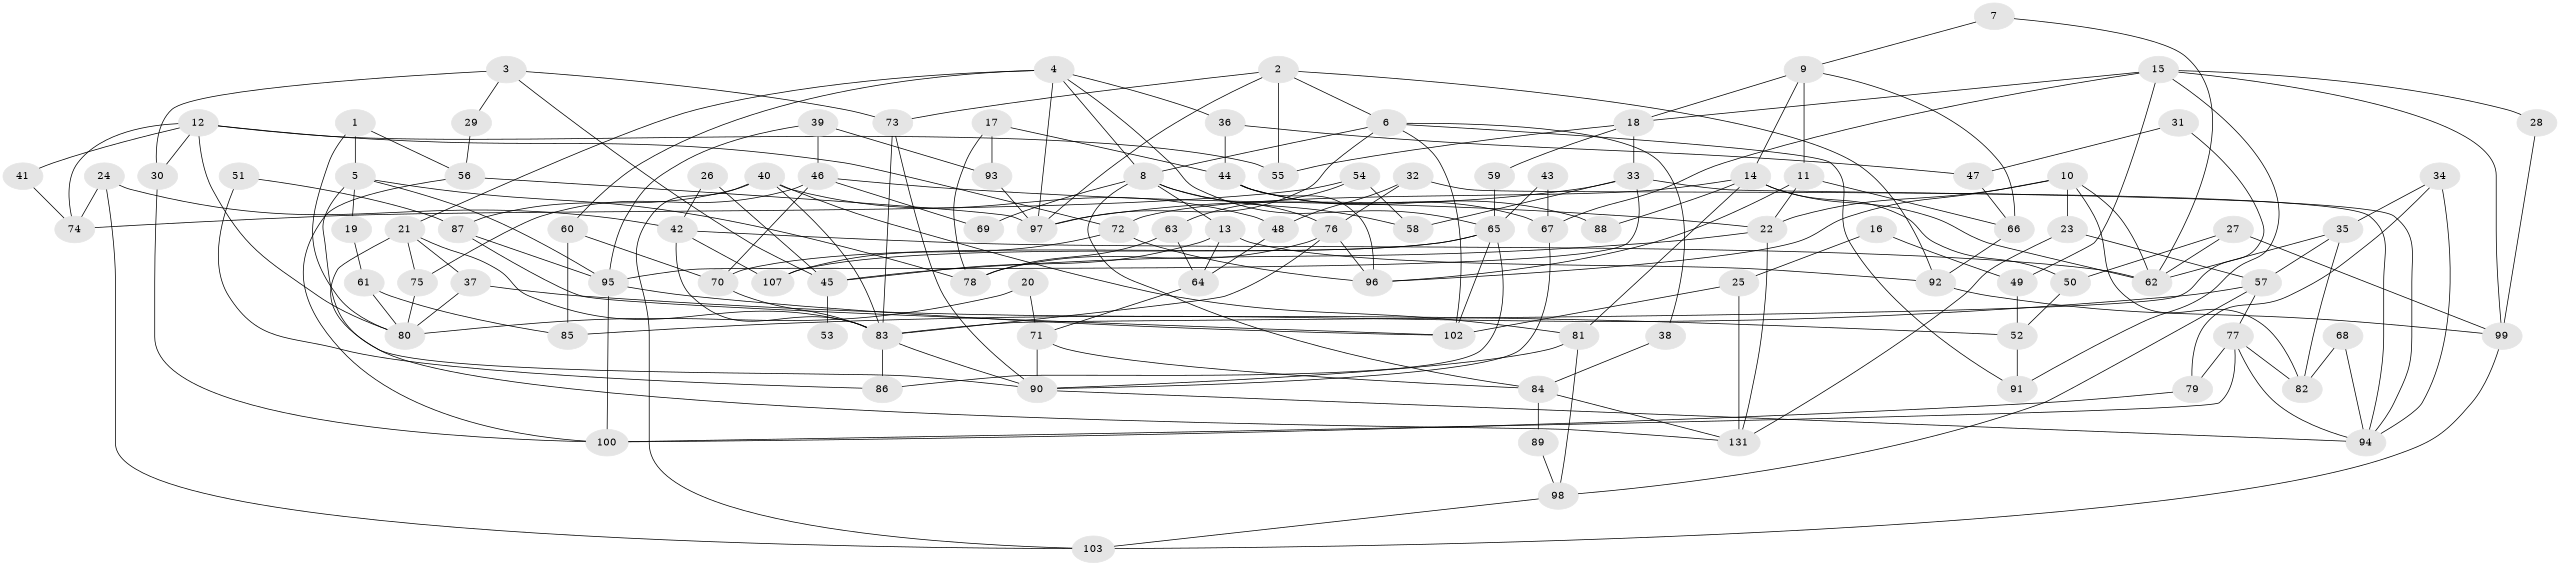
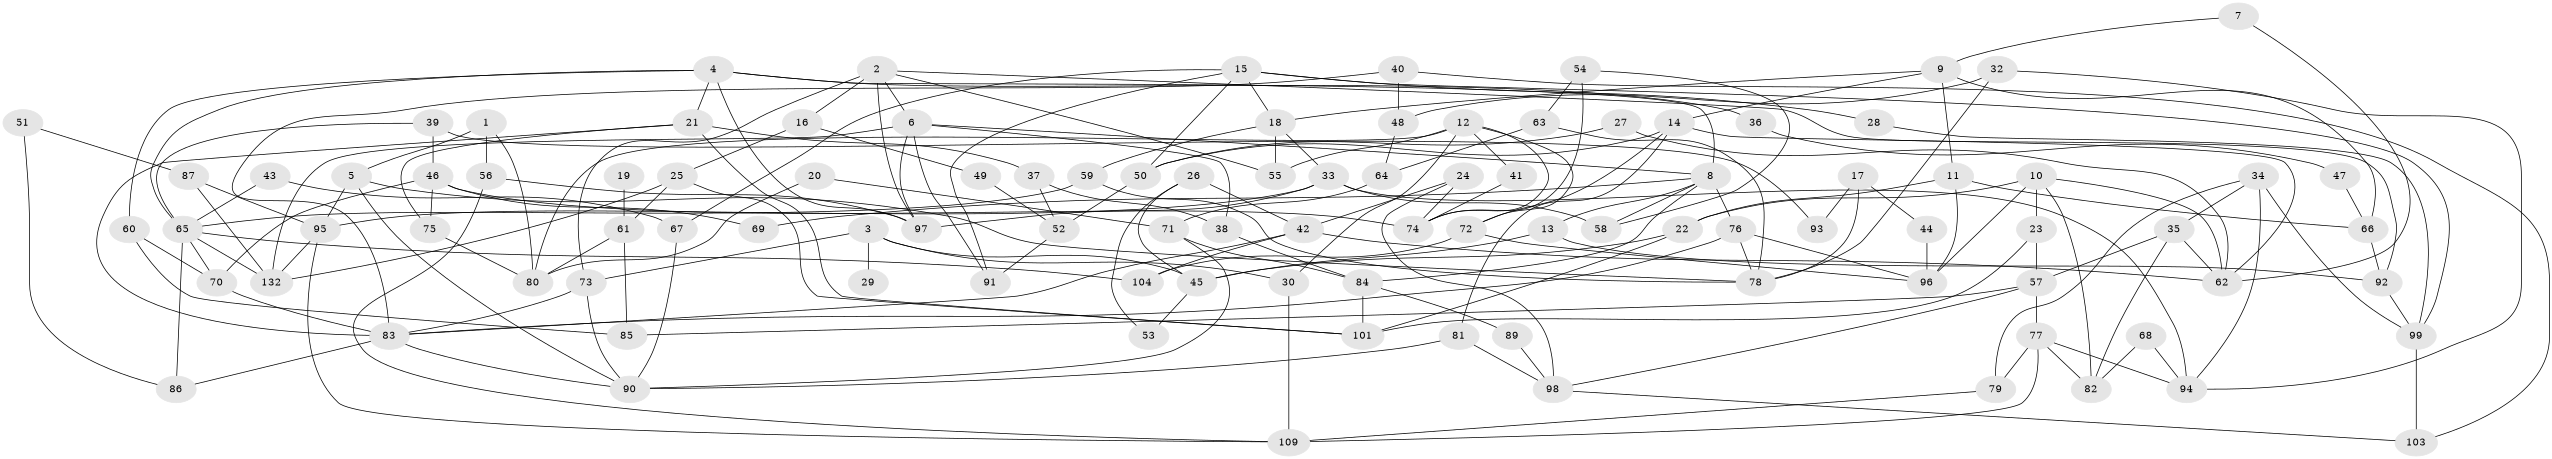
none -> (840, 96)
(2179, 123) -> none
(468, 149) -> none
(1225, 150) -> none
(677, 165) -> (254, 132)
(2120, 192) -> (1191, 123)
(1009, 197) -> none
(1372, 203) -> (1887, 211)
(1387, 203) -> none
(556, 204) -> none
(353, 205) -> none
none -> (648, 205)
(1520, 210) -> (920, 213)
(1601, 229) -> none
none -> (1119, 246)
(1212, 256) -> none
none -> (1491, 275)
(773, 283) -> (1142, 283)
(2368, 283) -> (2323, 262)
(1144, 290) -> none
(442, 306) -> (1136, 204)
(1454, 336) -> (272, 283)
(1669, 415) -> none
(607, 443) -> (1289, 443)
(1739, 443) -> (1363, 336)
(458, 527) -> (1441, 281)
